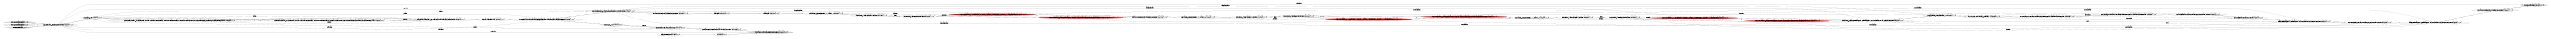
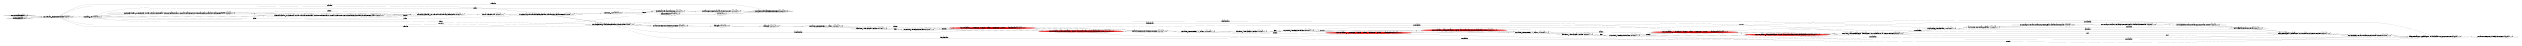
(2534, 5) -> none
(20, 25) -> none
